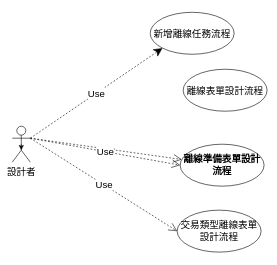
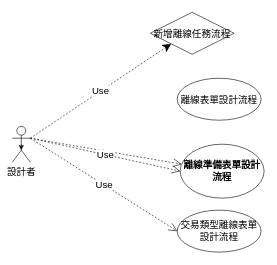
(192, 33) -> (192, 33)
(225, 90) -> (219, 99)
(222, 165) -> (222, 171)
